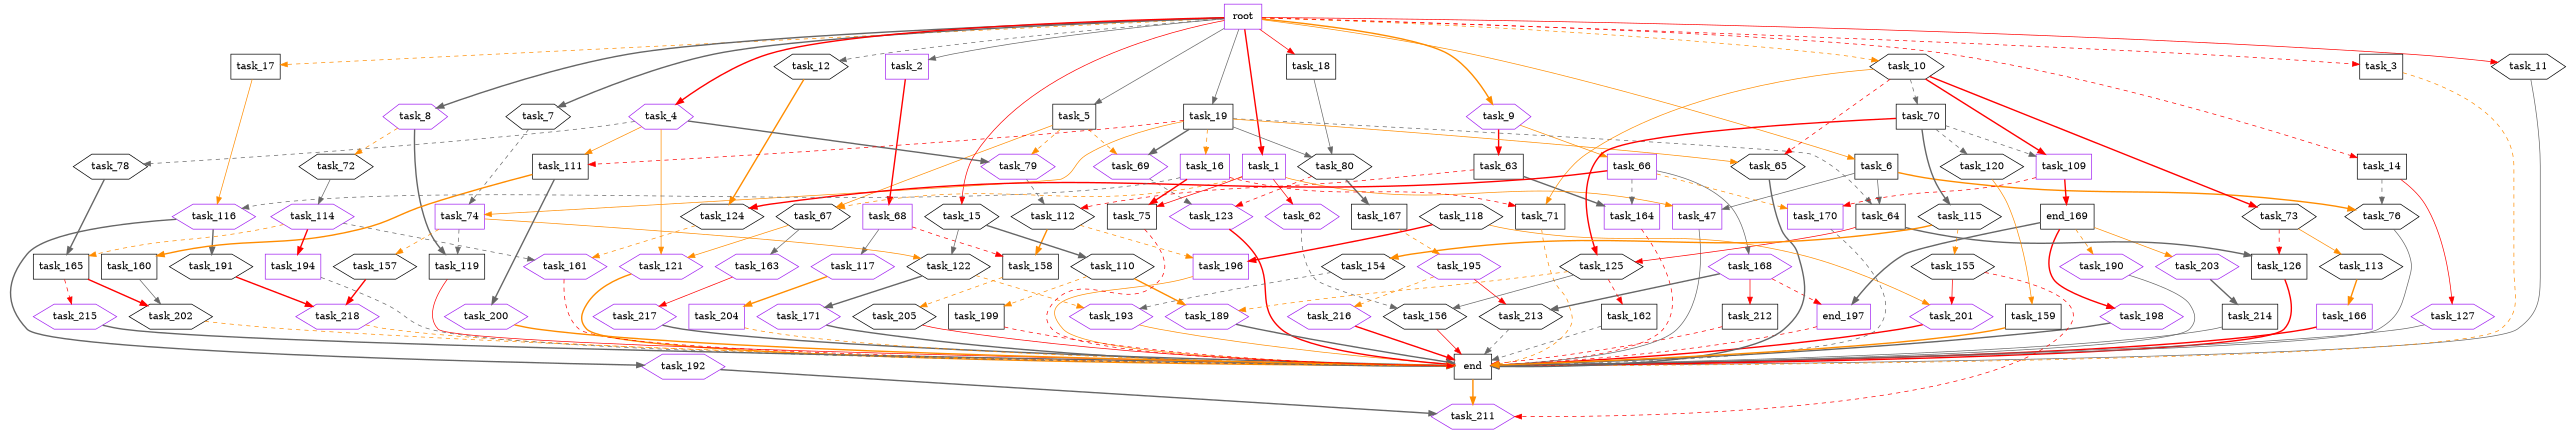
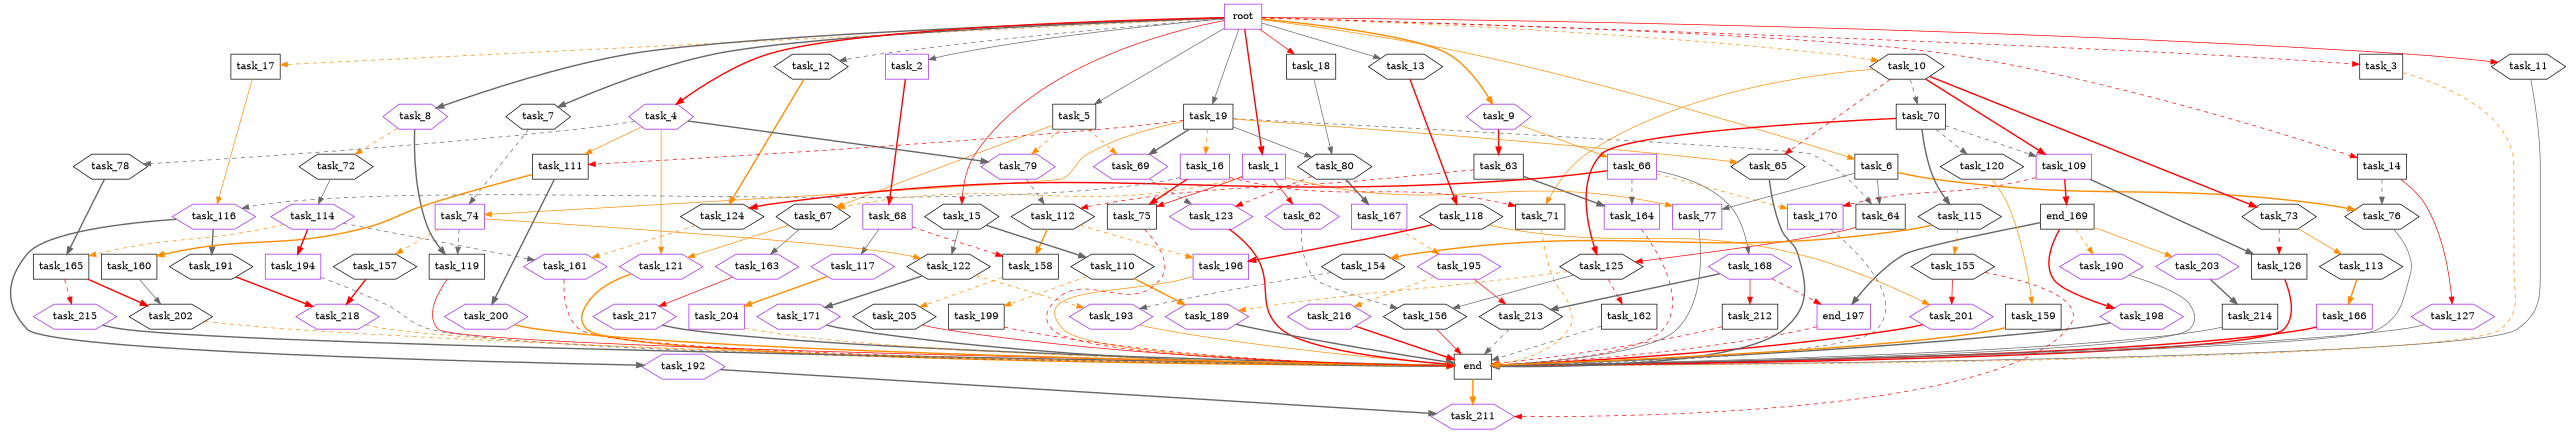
none -> (1406, 67)
(1379, 217) -> (1379, 217)
(1697, 217) -> (1697, 217)
(2075, 243) -> (2168, 215)
